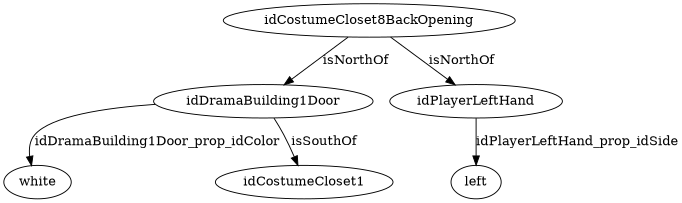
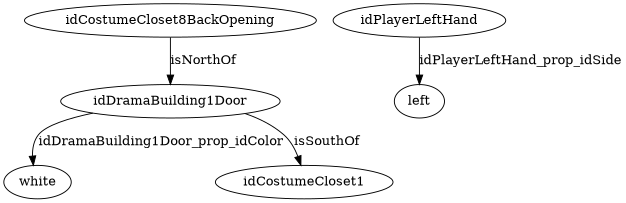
(419, 58) -> none
